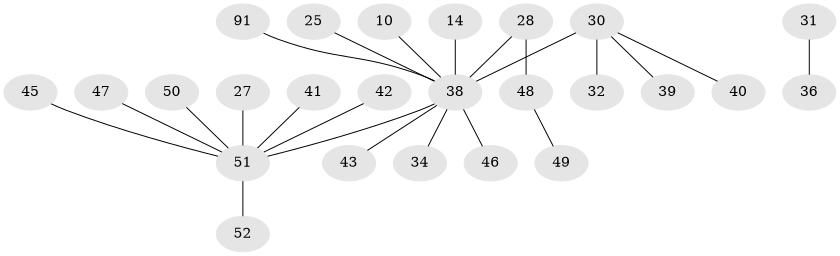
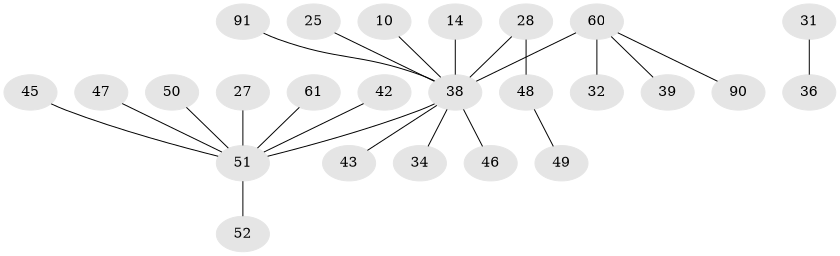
(597, 22) -> (597, 22)
(314, 92) -> (314, 92)
(738, 92) -> (738, 92)
